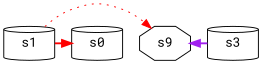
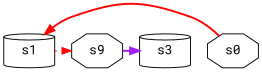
(58, 43) -> (137, 4)
(97, 43) -> (233, 51)
(204, 43) -> (126, 51)
